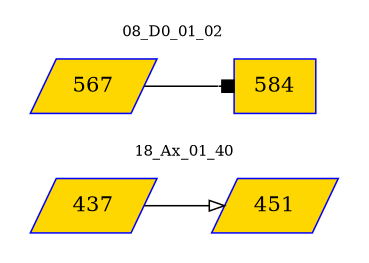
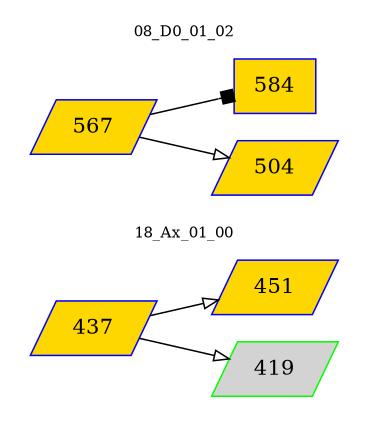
(184, 152) -> (184, 234)
none -> (275, 168)
none -> (275, 369)
